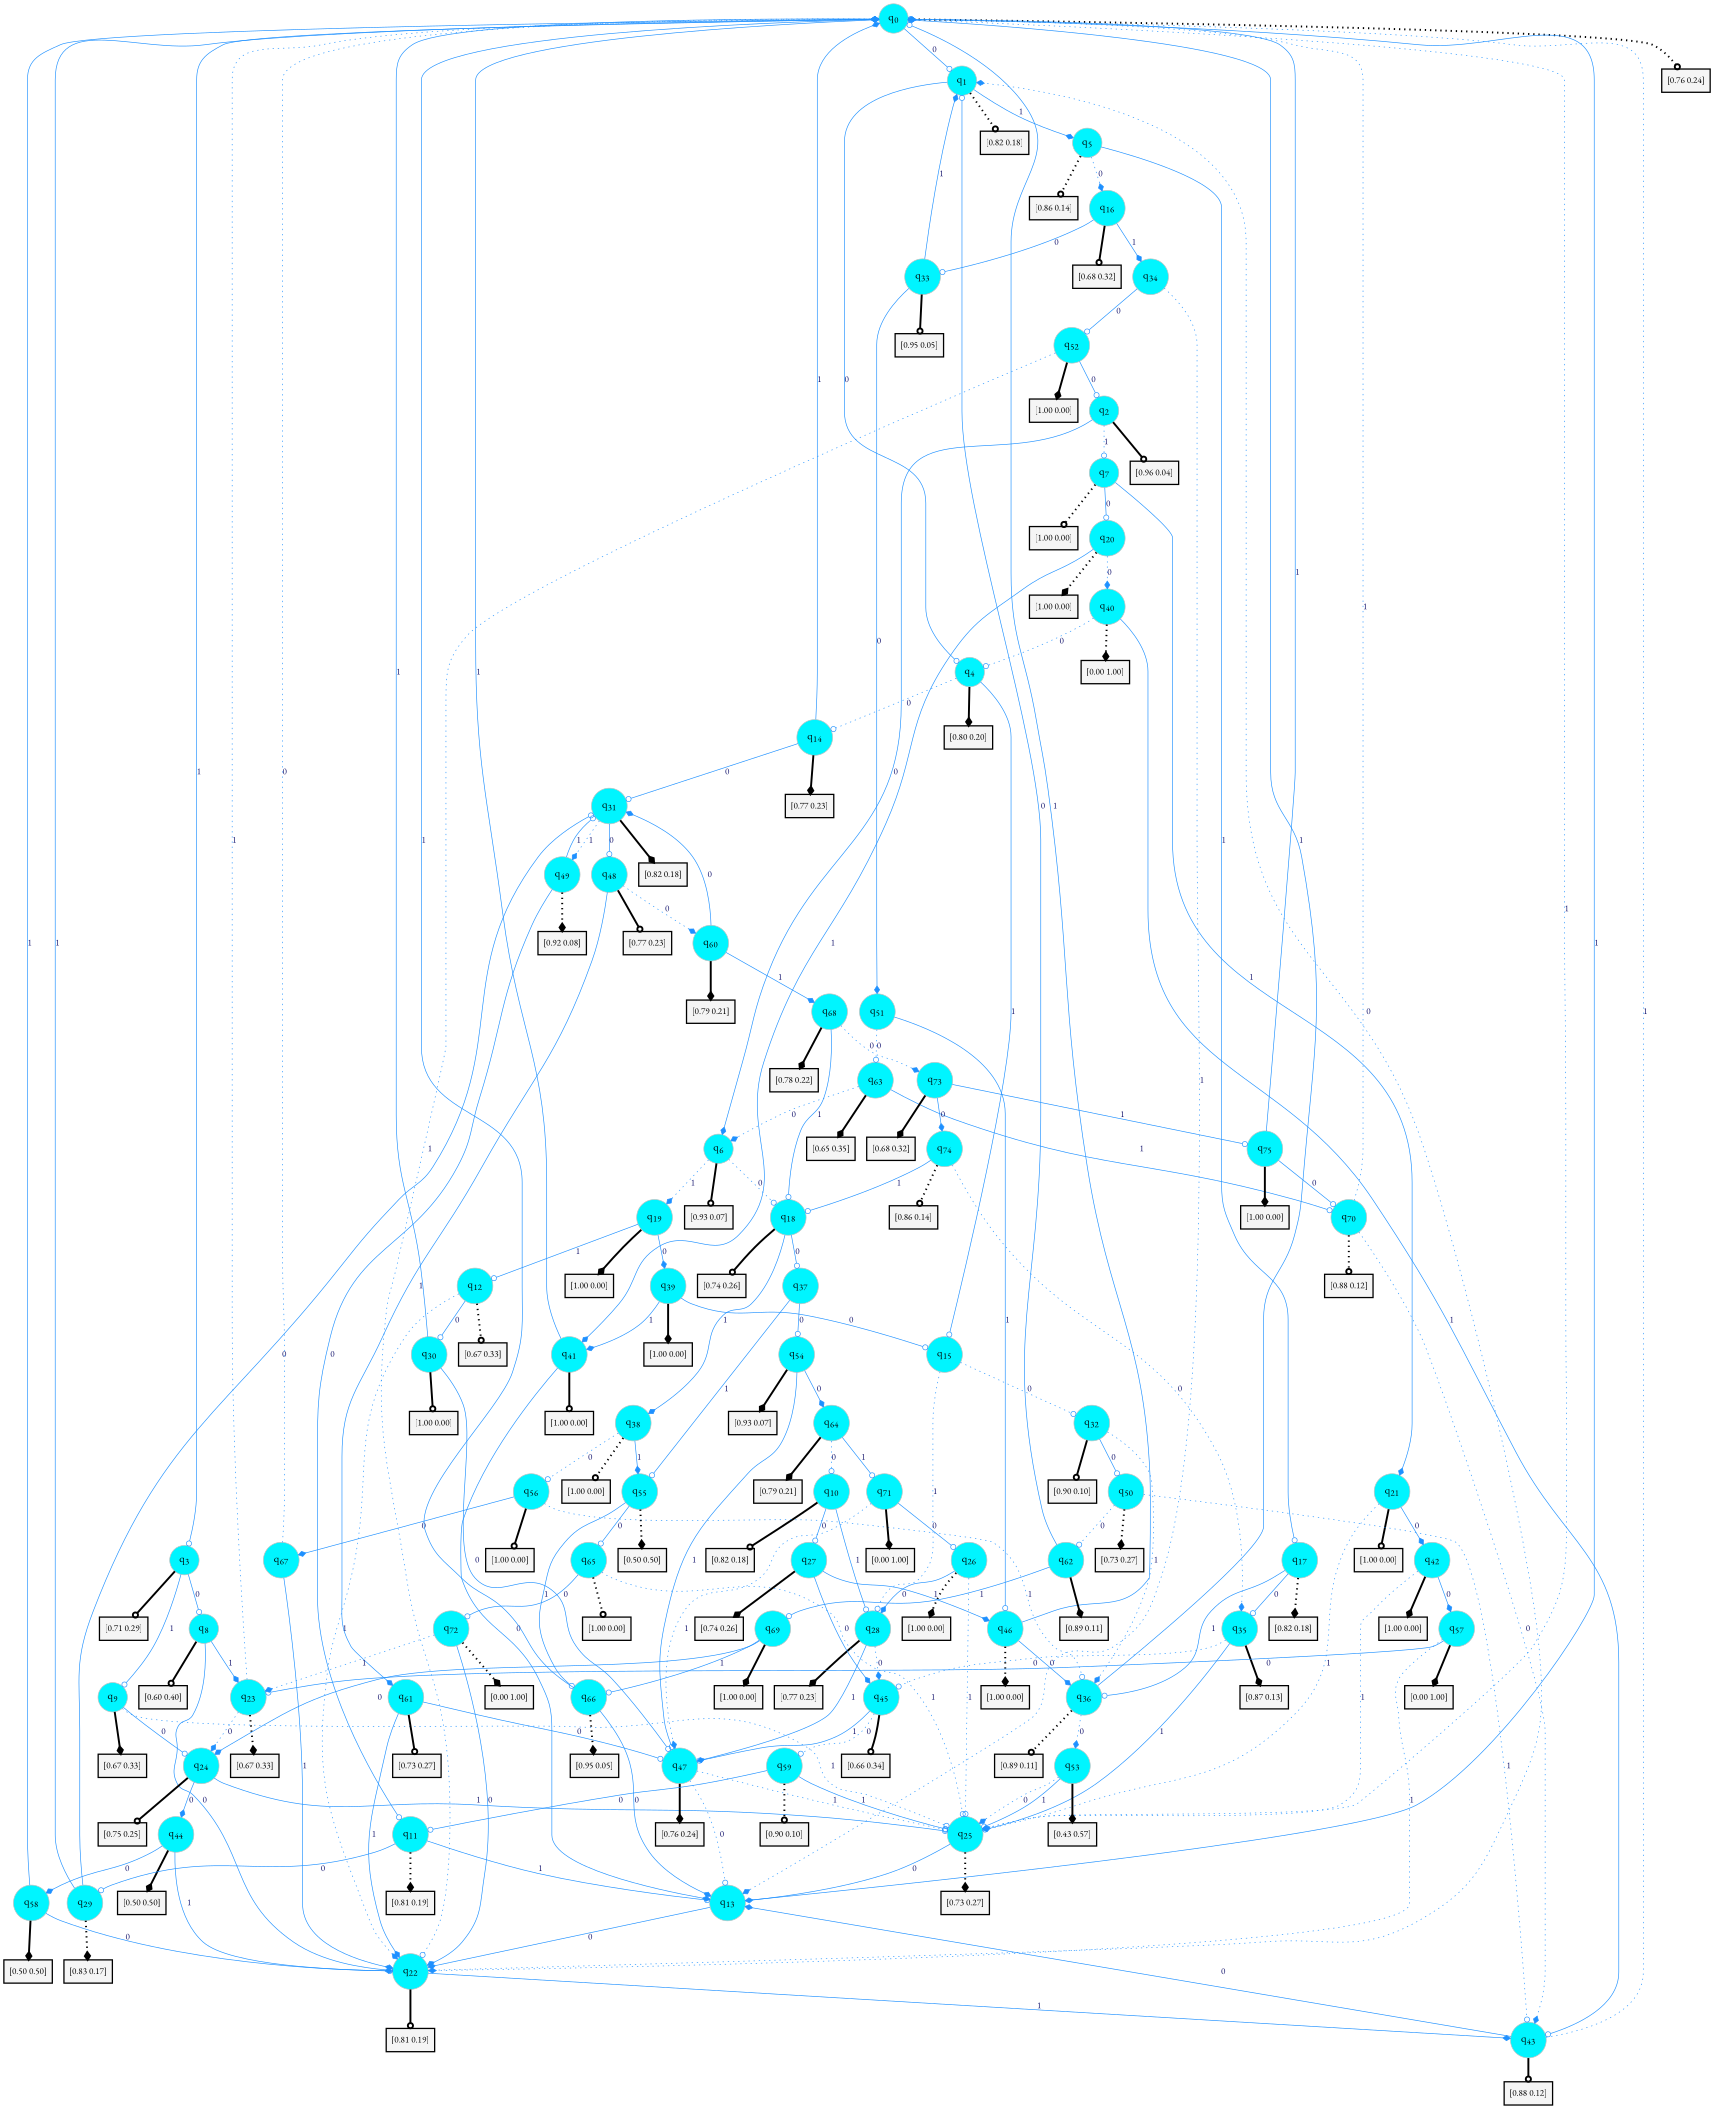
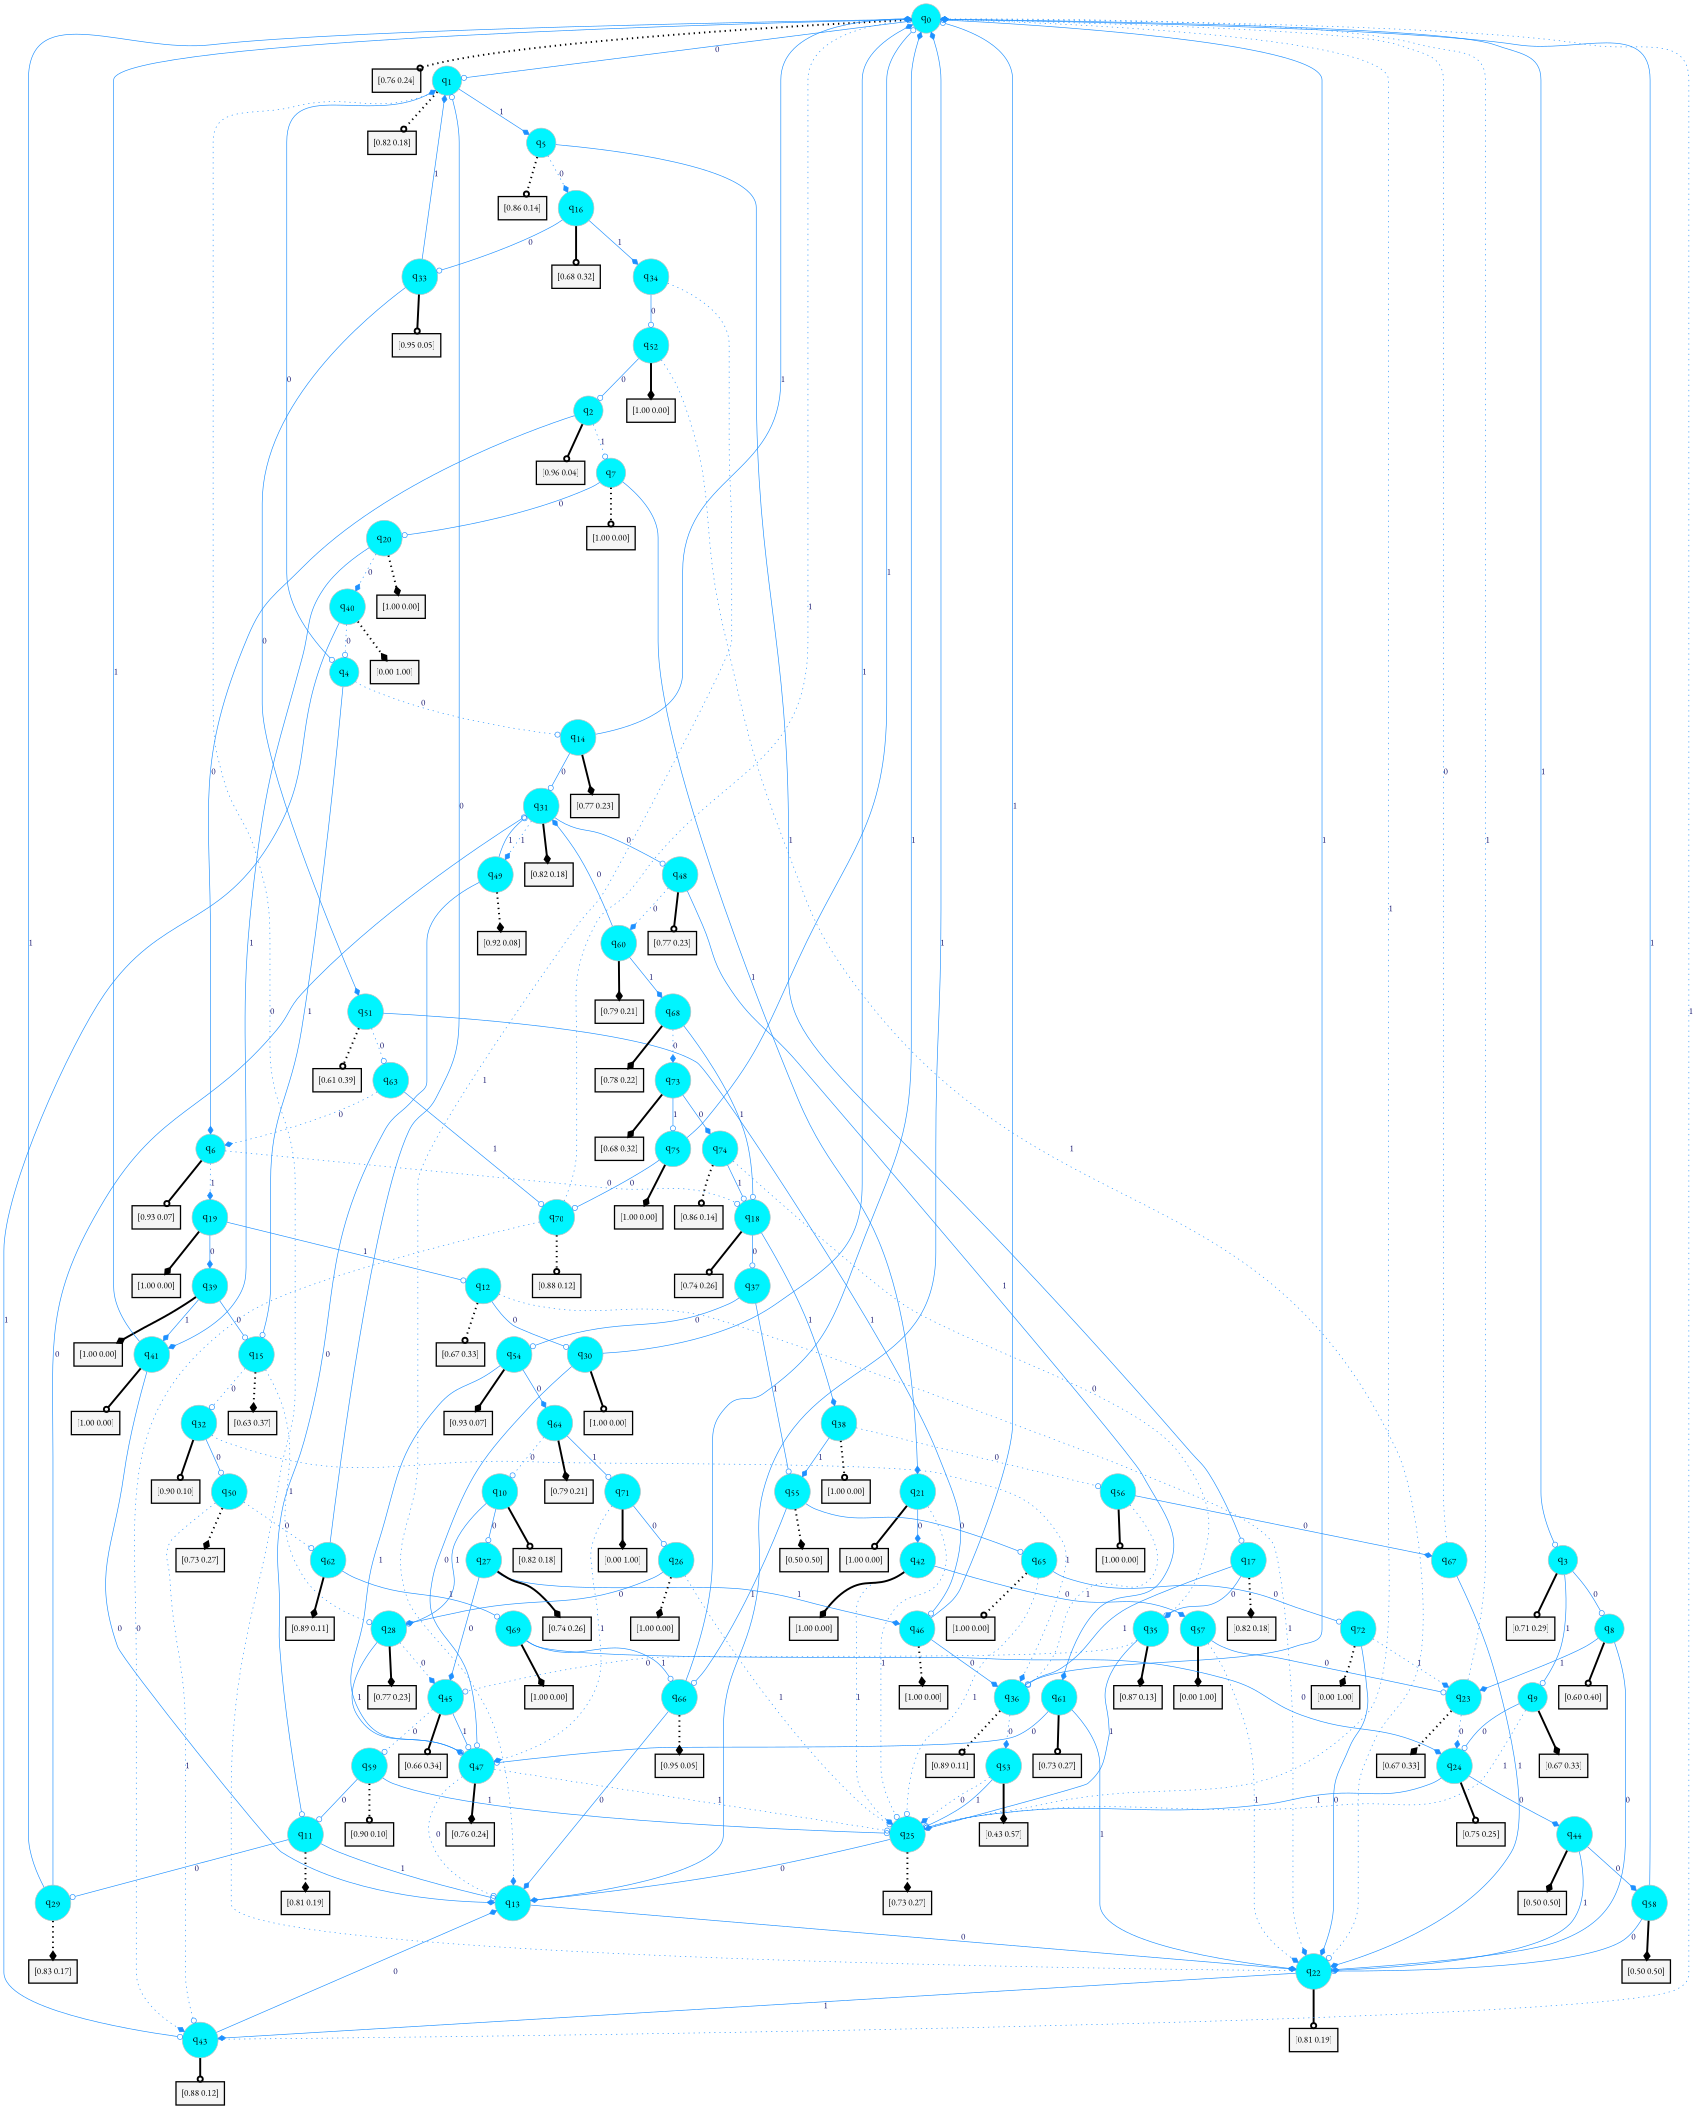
(968, 737) -> none
none -> (337, 1080)
(831, 1149) -> none
none -> (253, 1423)
